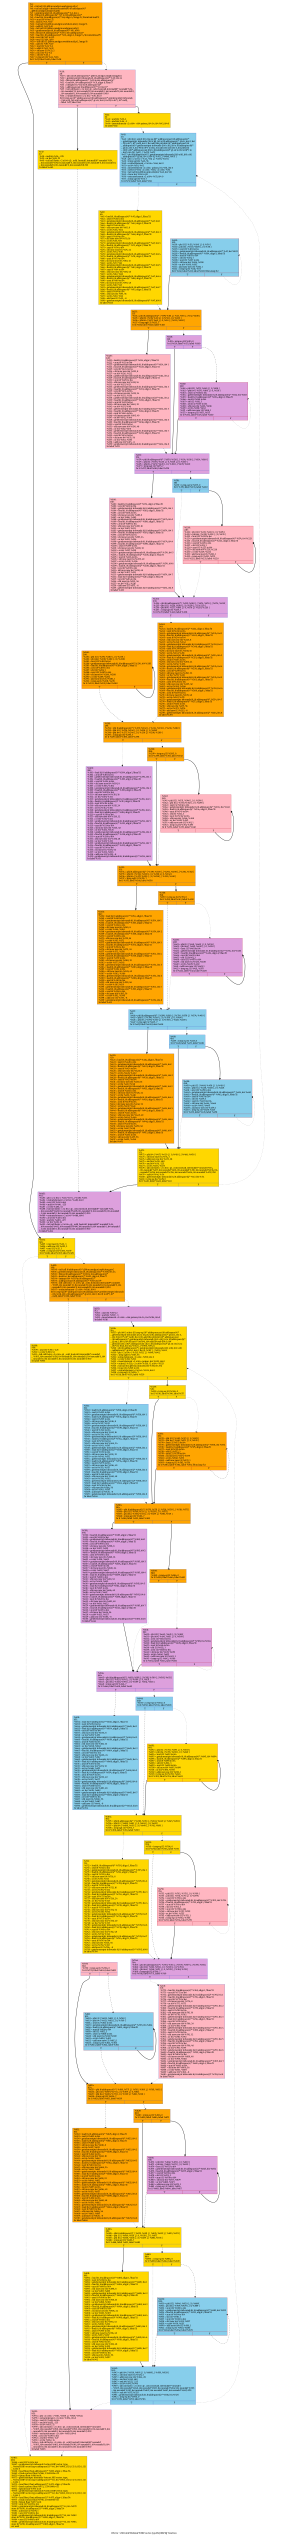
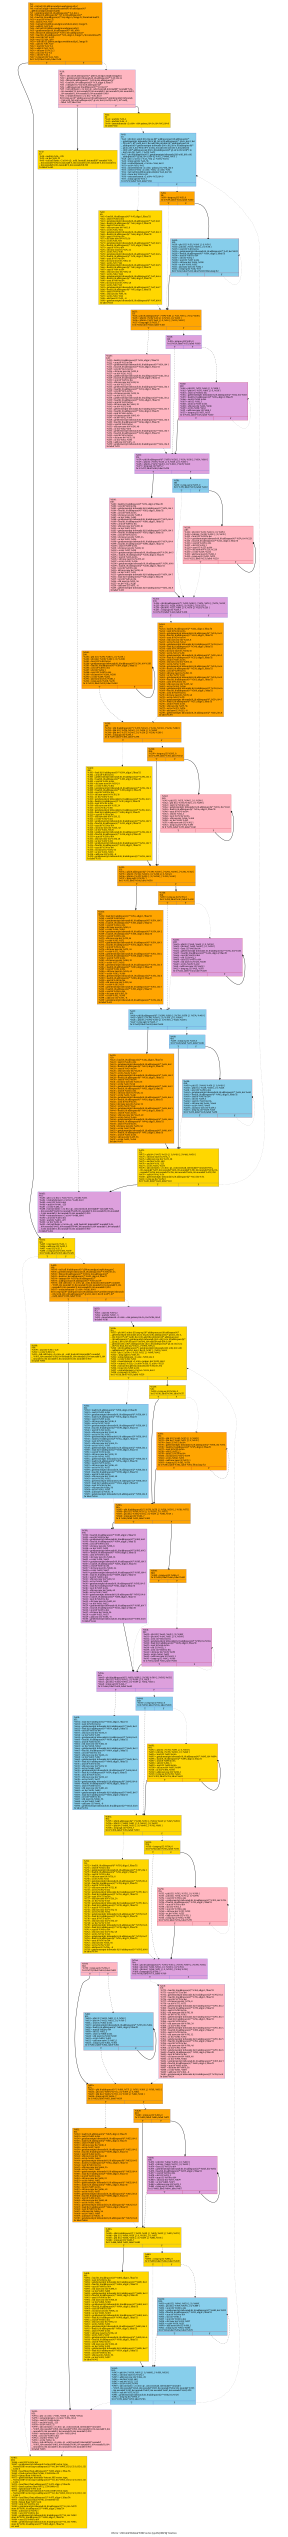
none -> (177, 198)
(148, 342) -> (148, 342)
(174, 401) -> (174, 401)
(171, 620) -> (171, 620)
(119, 813) -> (119, 813)
(145, 1500) -> (113, 1513)
